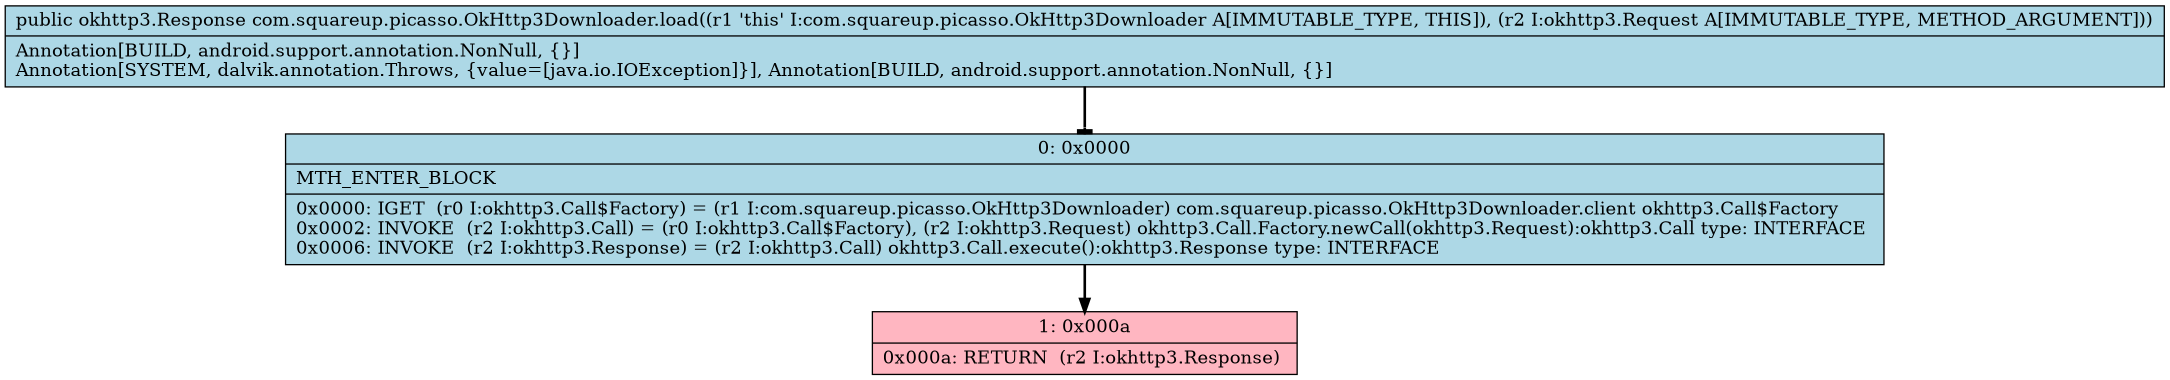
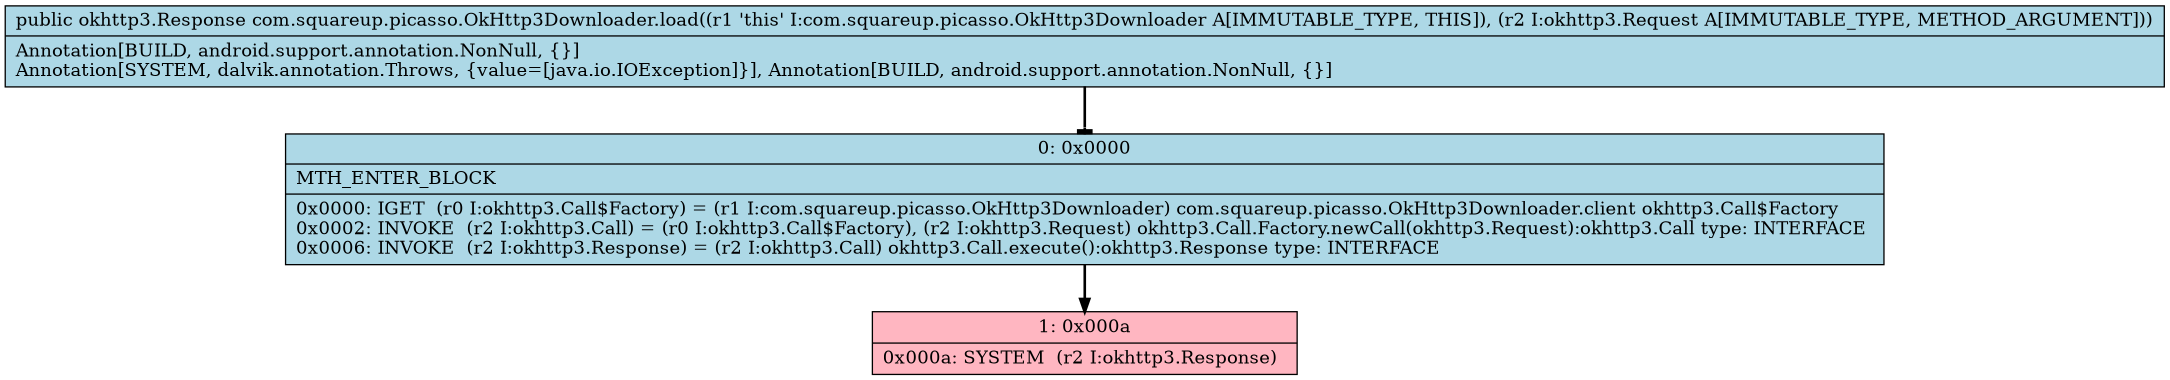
(1085, 358) -> (1083, 358)
